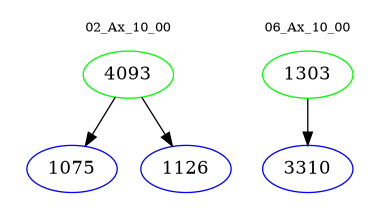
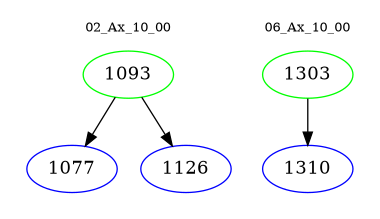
(128, 75) -> (128, 75)
(72, 169) -> (72, 169)
(308, 169) -> (308, 169)
